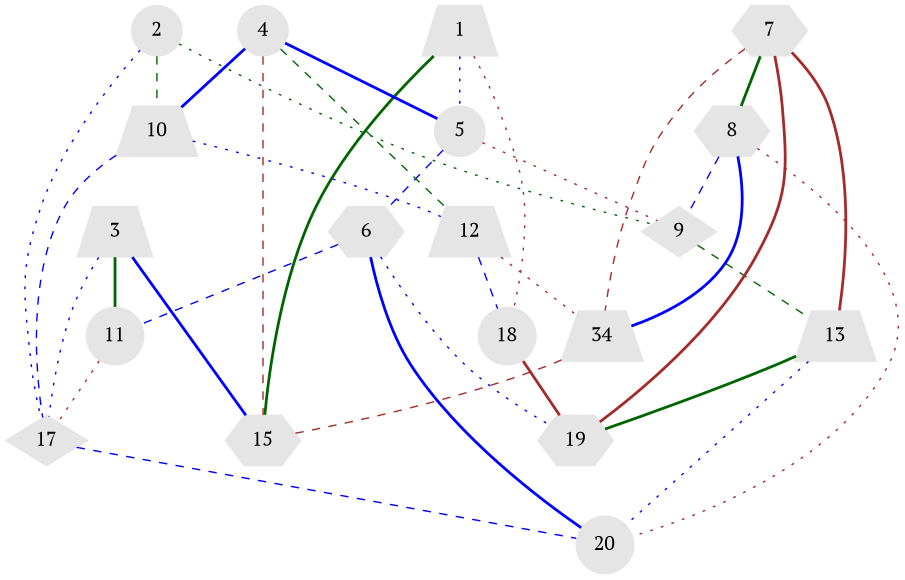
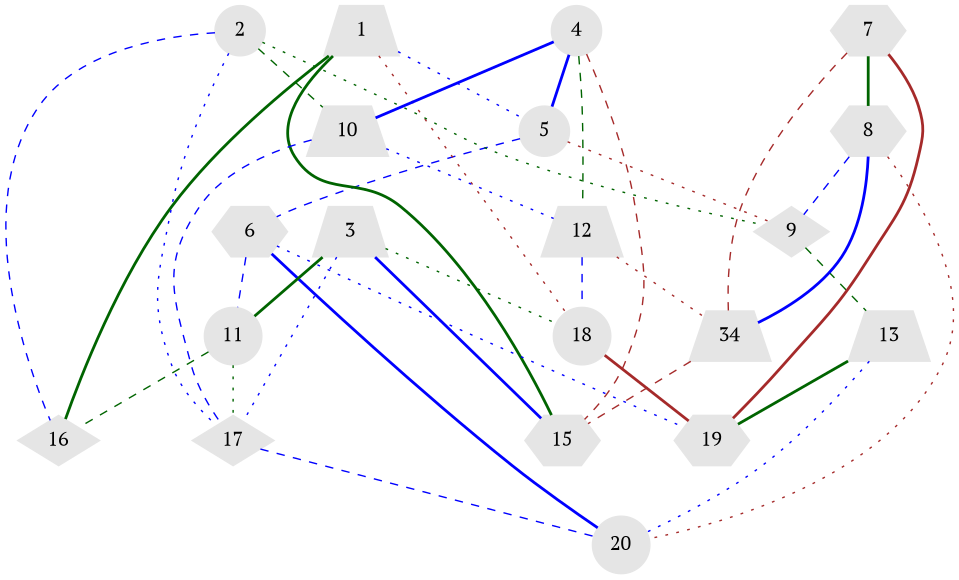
(843, 175) -> none
none -> (458, 280)
(79, 391) -> (233, 390)
none -> (59, 441)
